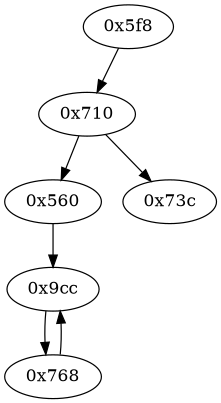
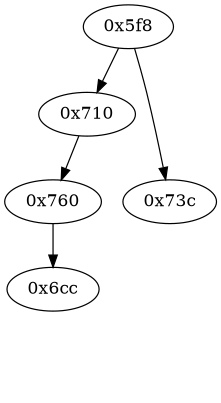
(124, 154) -> (150, 108)
(53, 202) -> (53, 202)
(53, 289) -> (53, 289)
(53, 377) -> none
